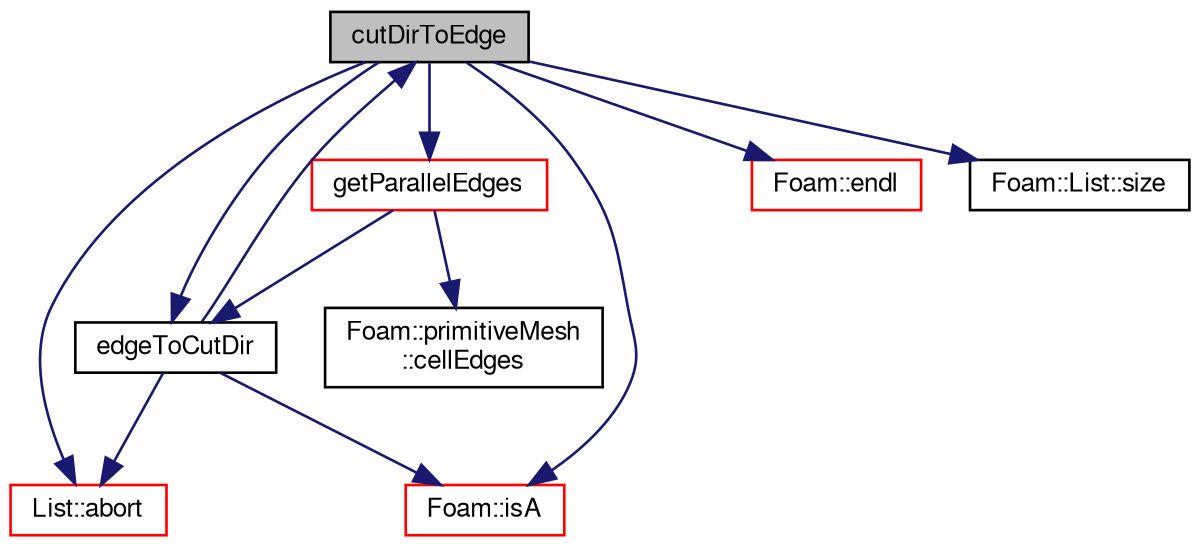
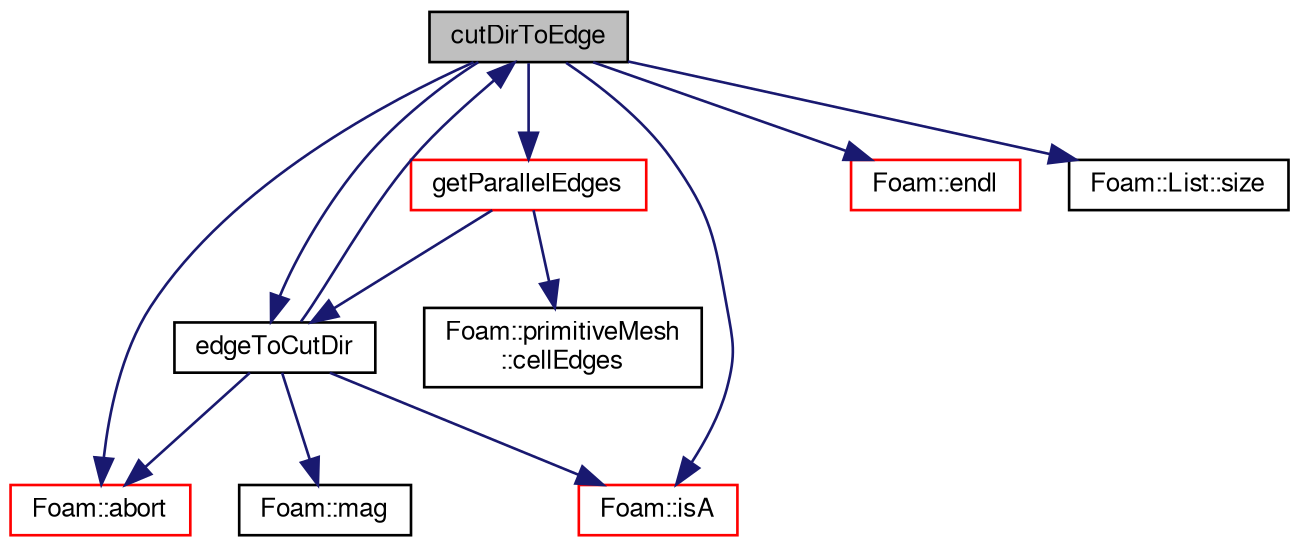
(89, 510) -> (100, 510)
none -> (325, 510)
